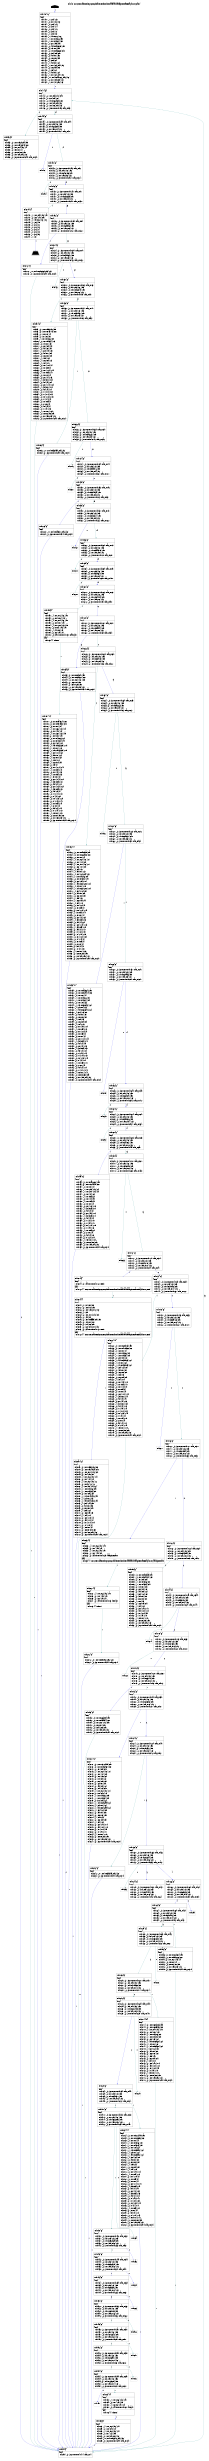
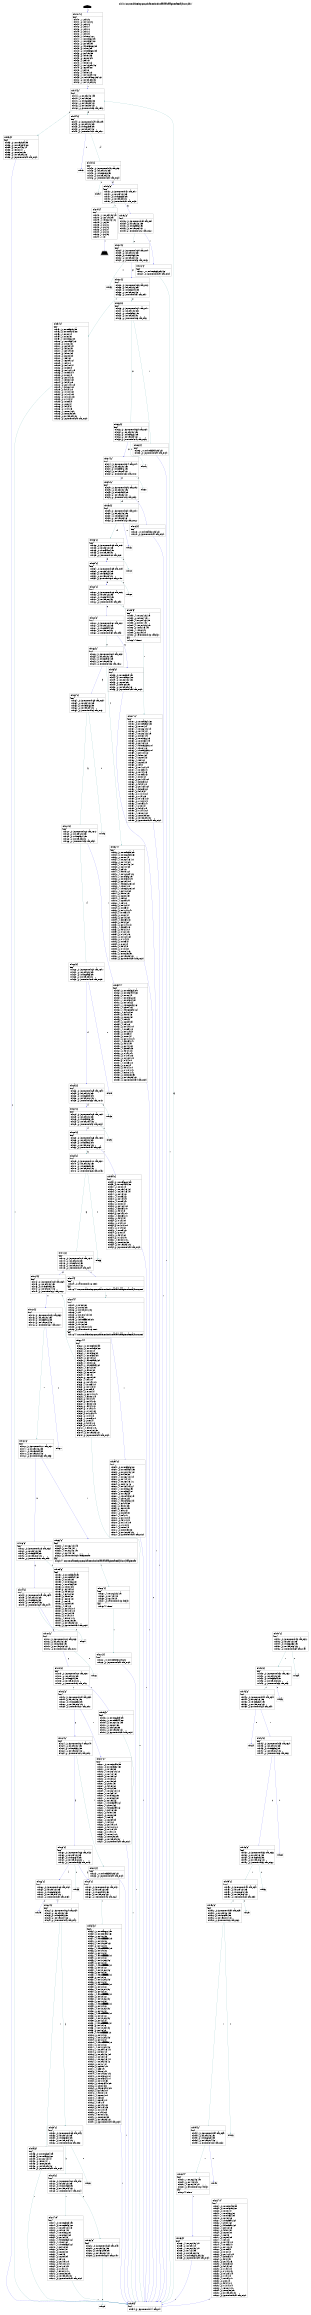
none -> (104, 2024)
(115, 2094) -> none
